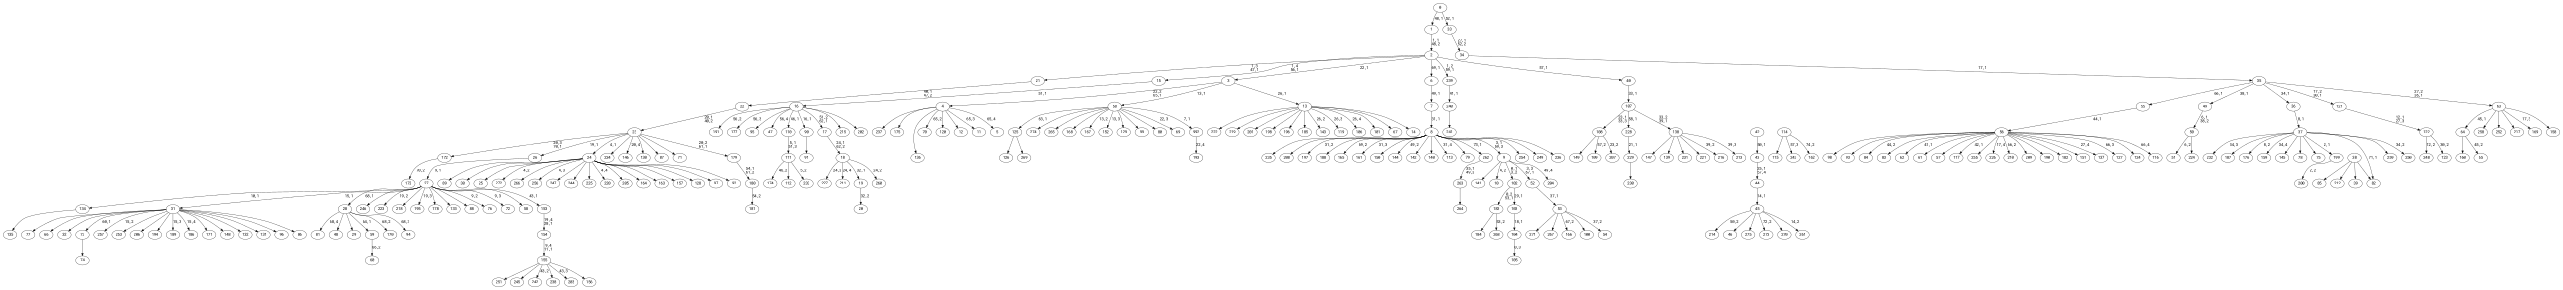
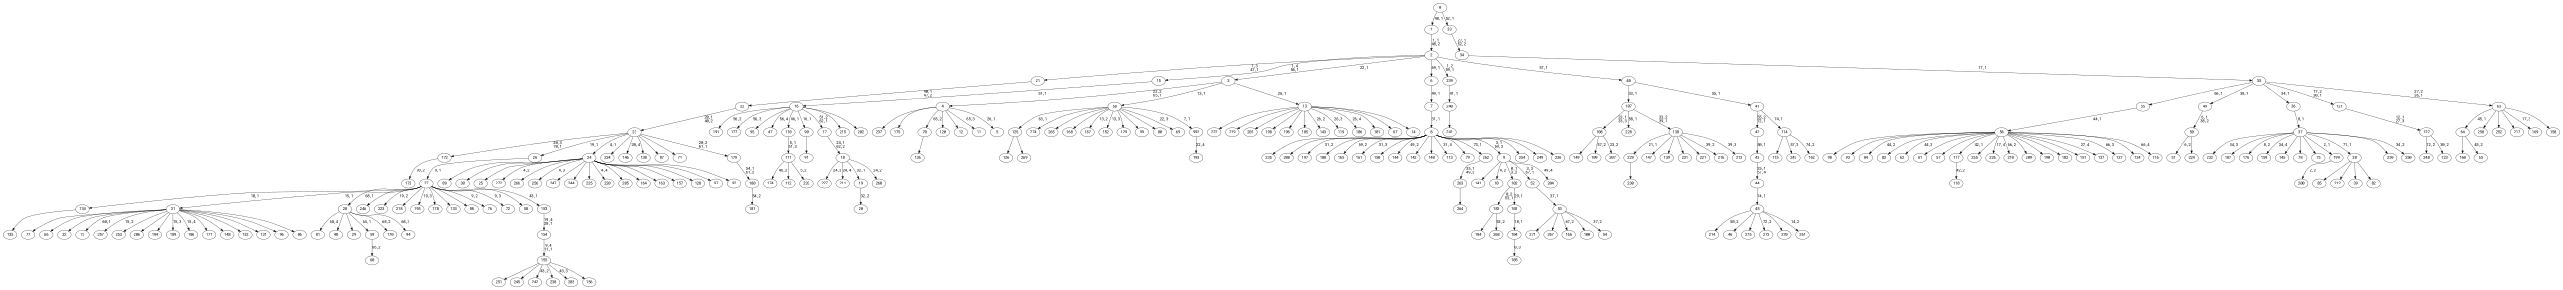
none -> (1757, 107)
(991, 119) -> (991, 119)
(917, 125) -> (921, 144)
(2350, 140) -> (2329, 140)
(1628, 144) -> (1651, 140)
(1928, 145) -> (1928, 145)
none -> (1956, 184)
(82, 260) -> none
